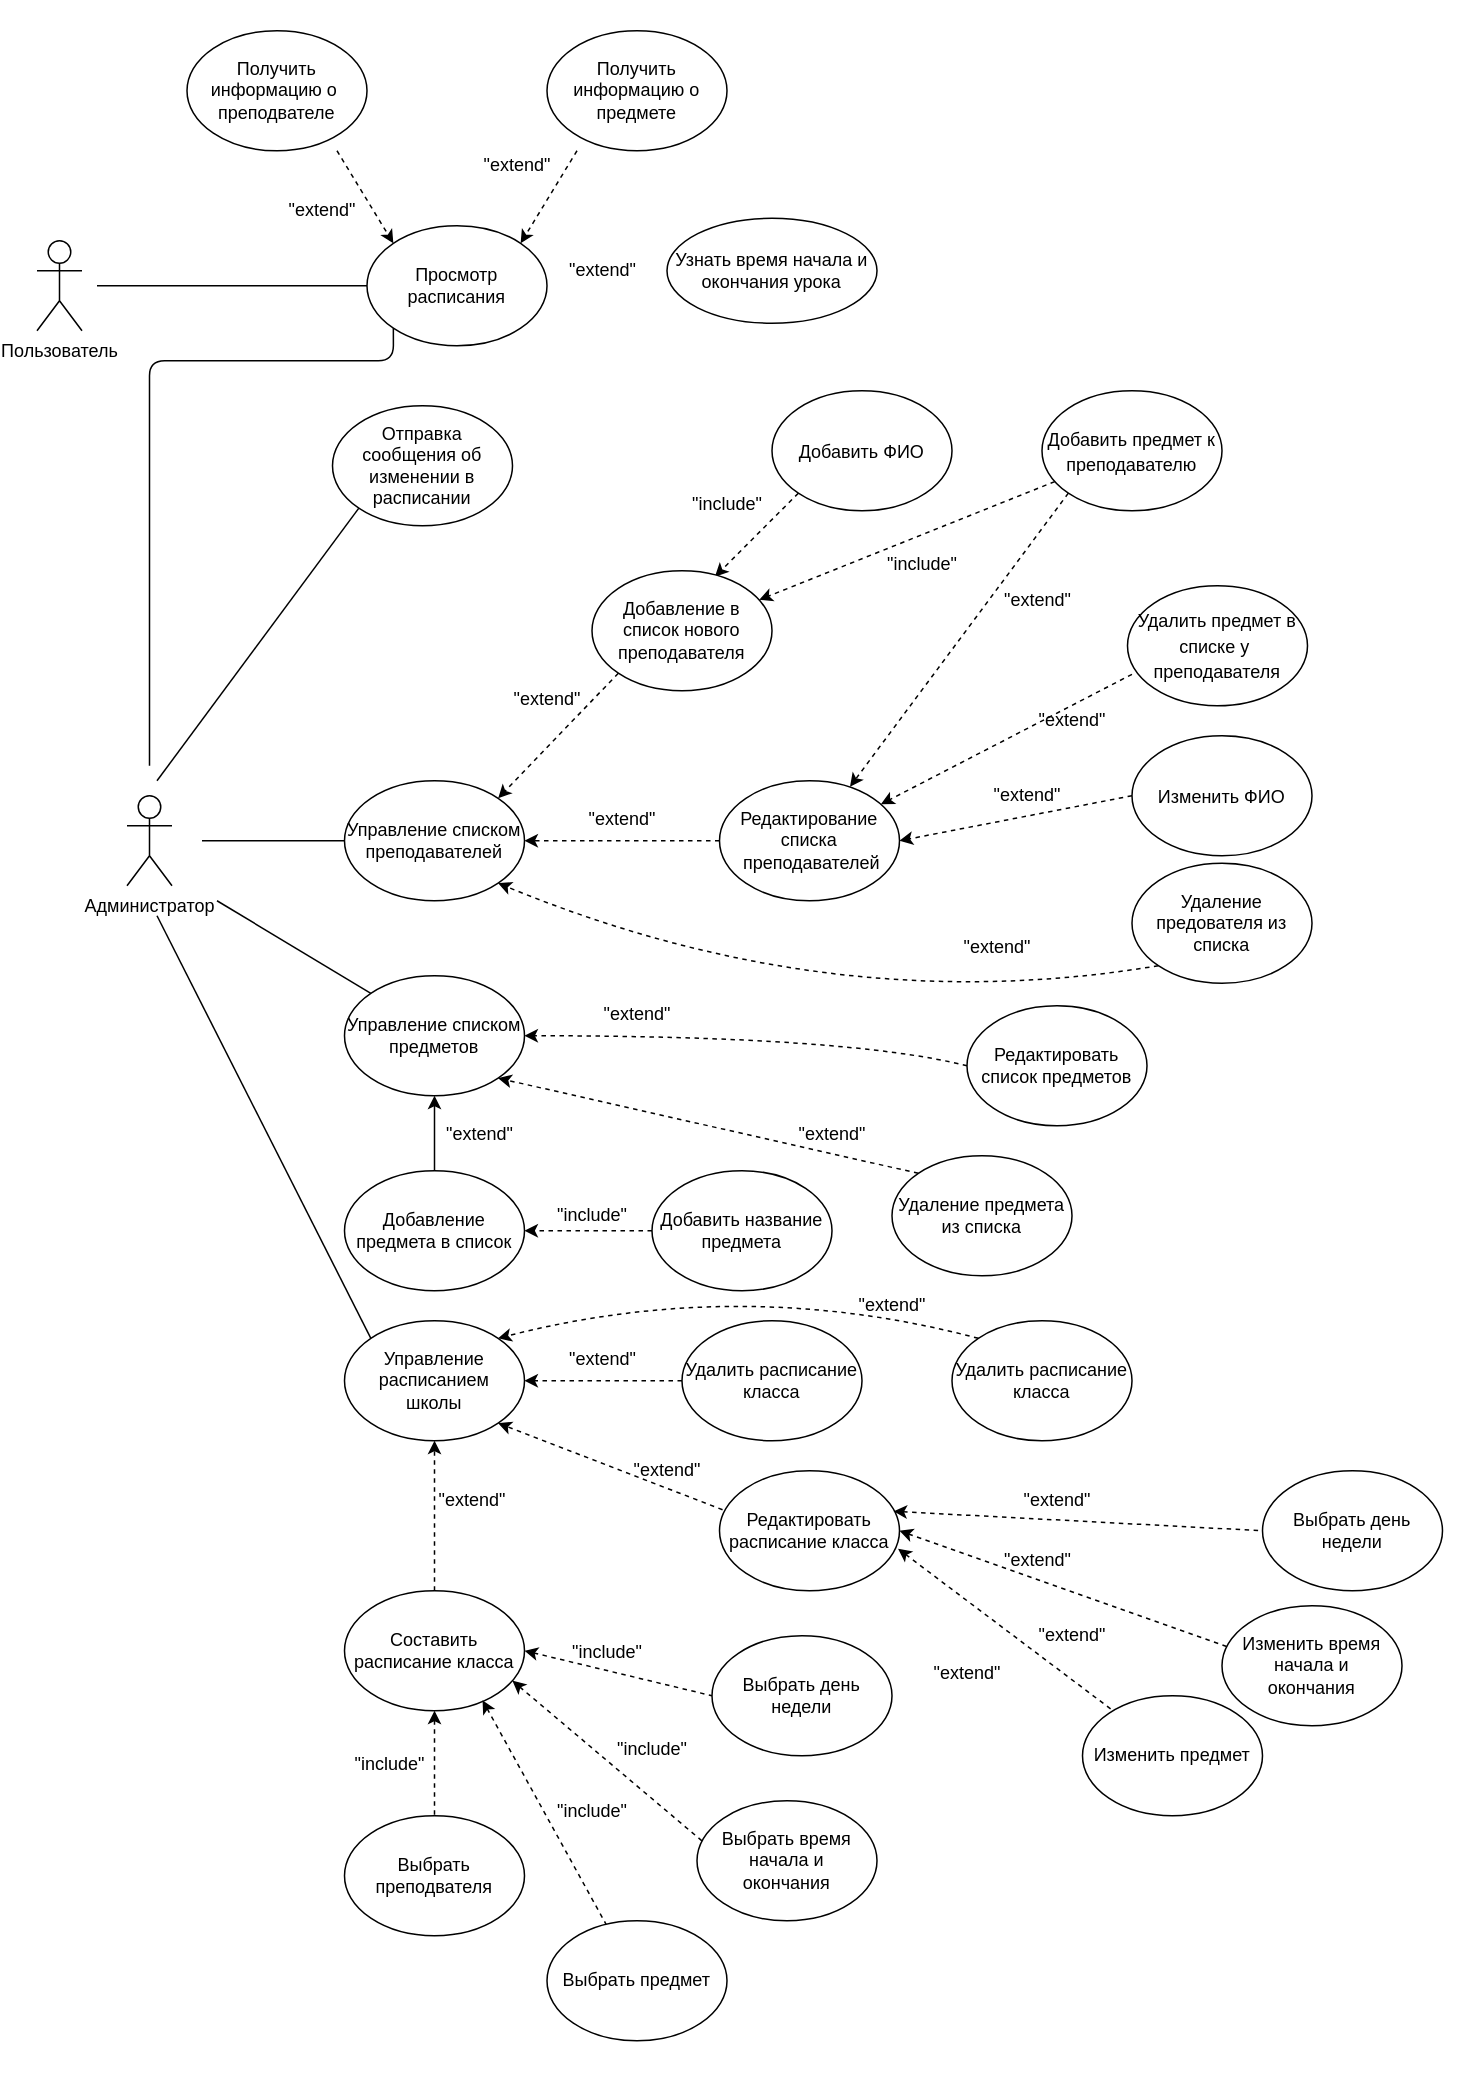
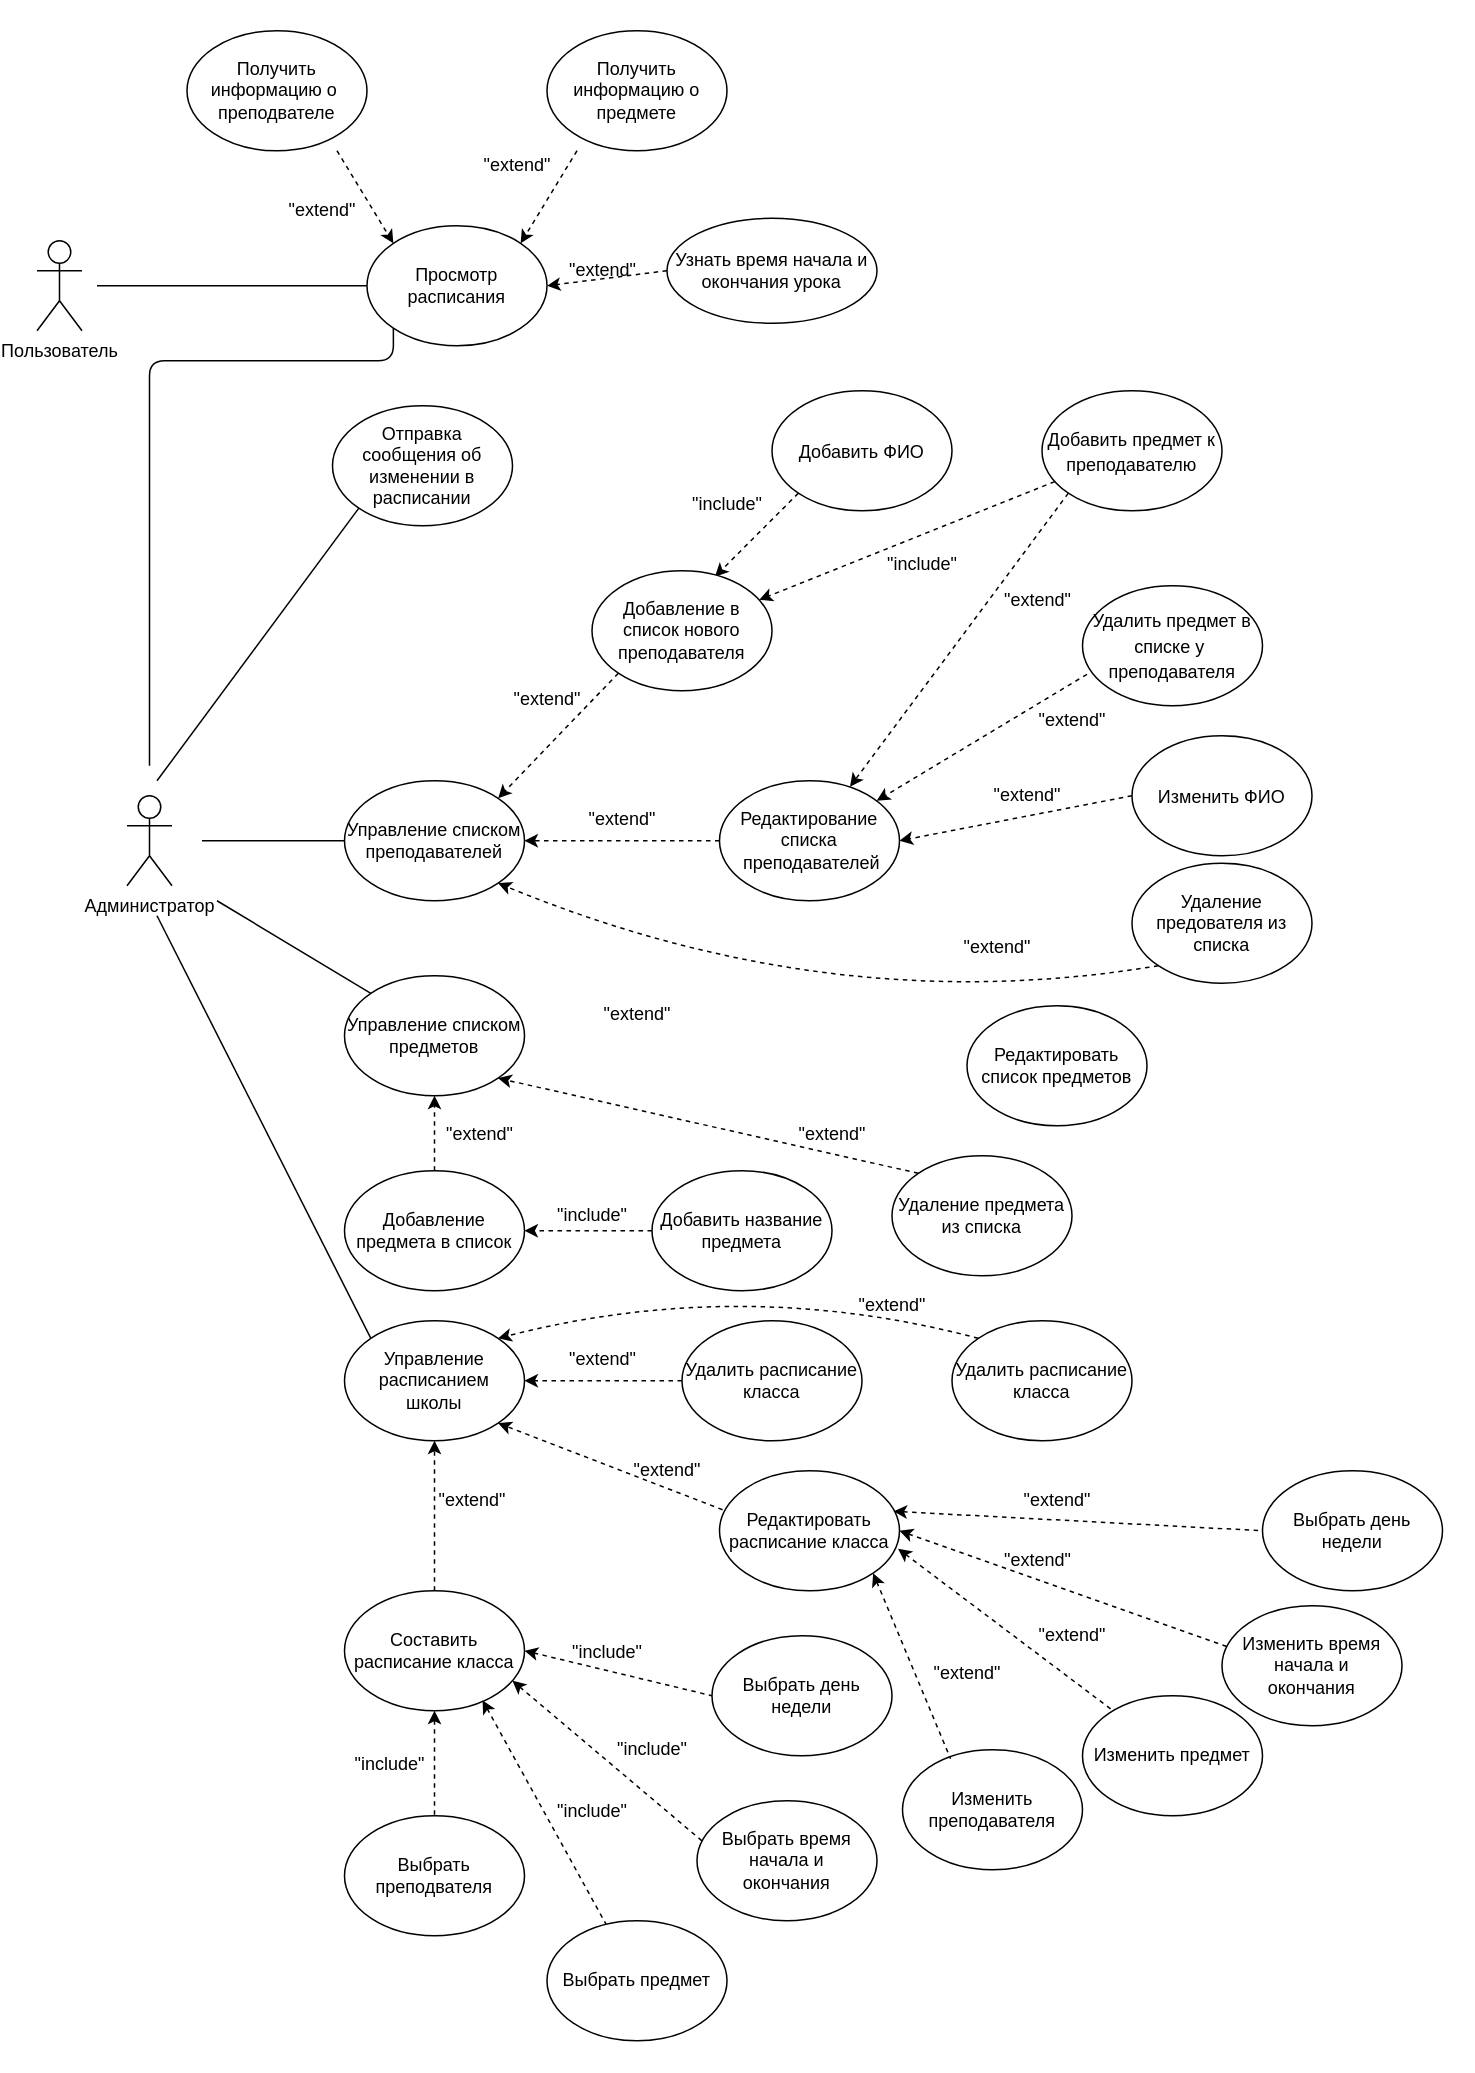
none -> (612, 278)
(1217, 646) -> (1172, 646)
(751, 1040) -> none
(434, 1137) -> (434, 1137)
none -> (913, 1670)
none -> (992, 1810)
